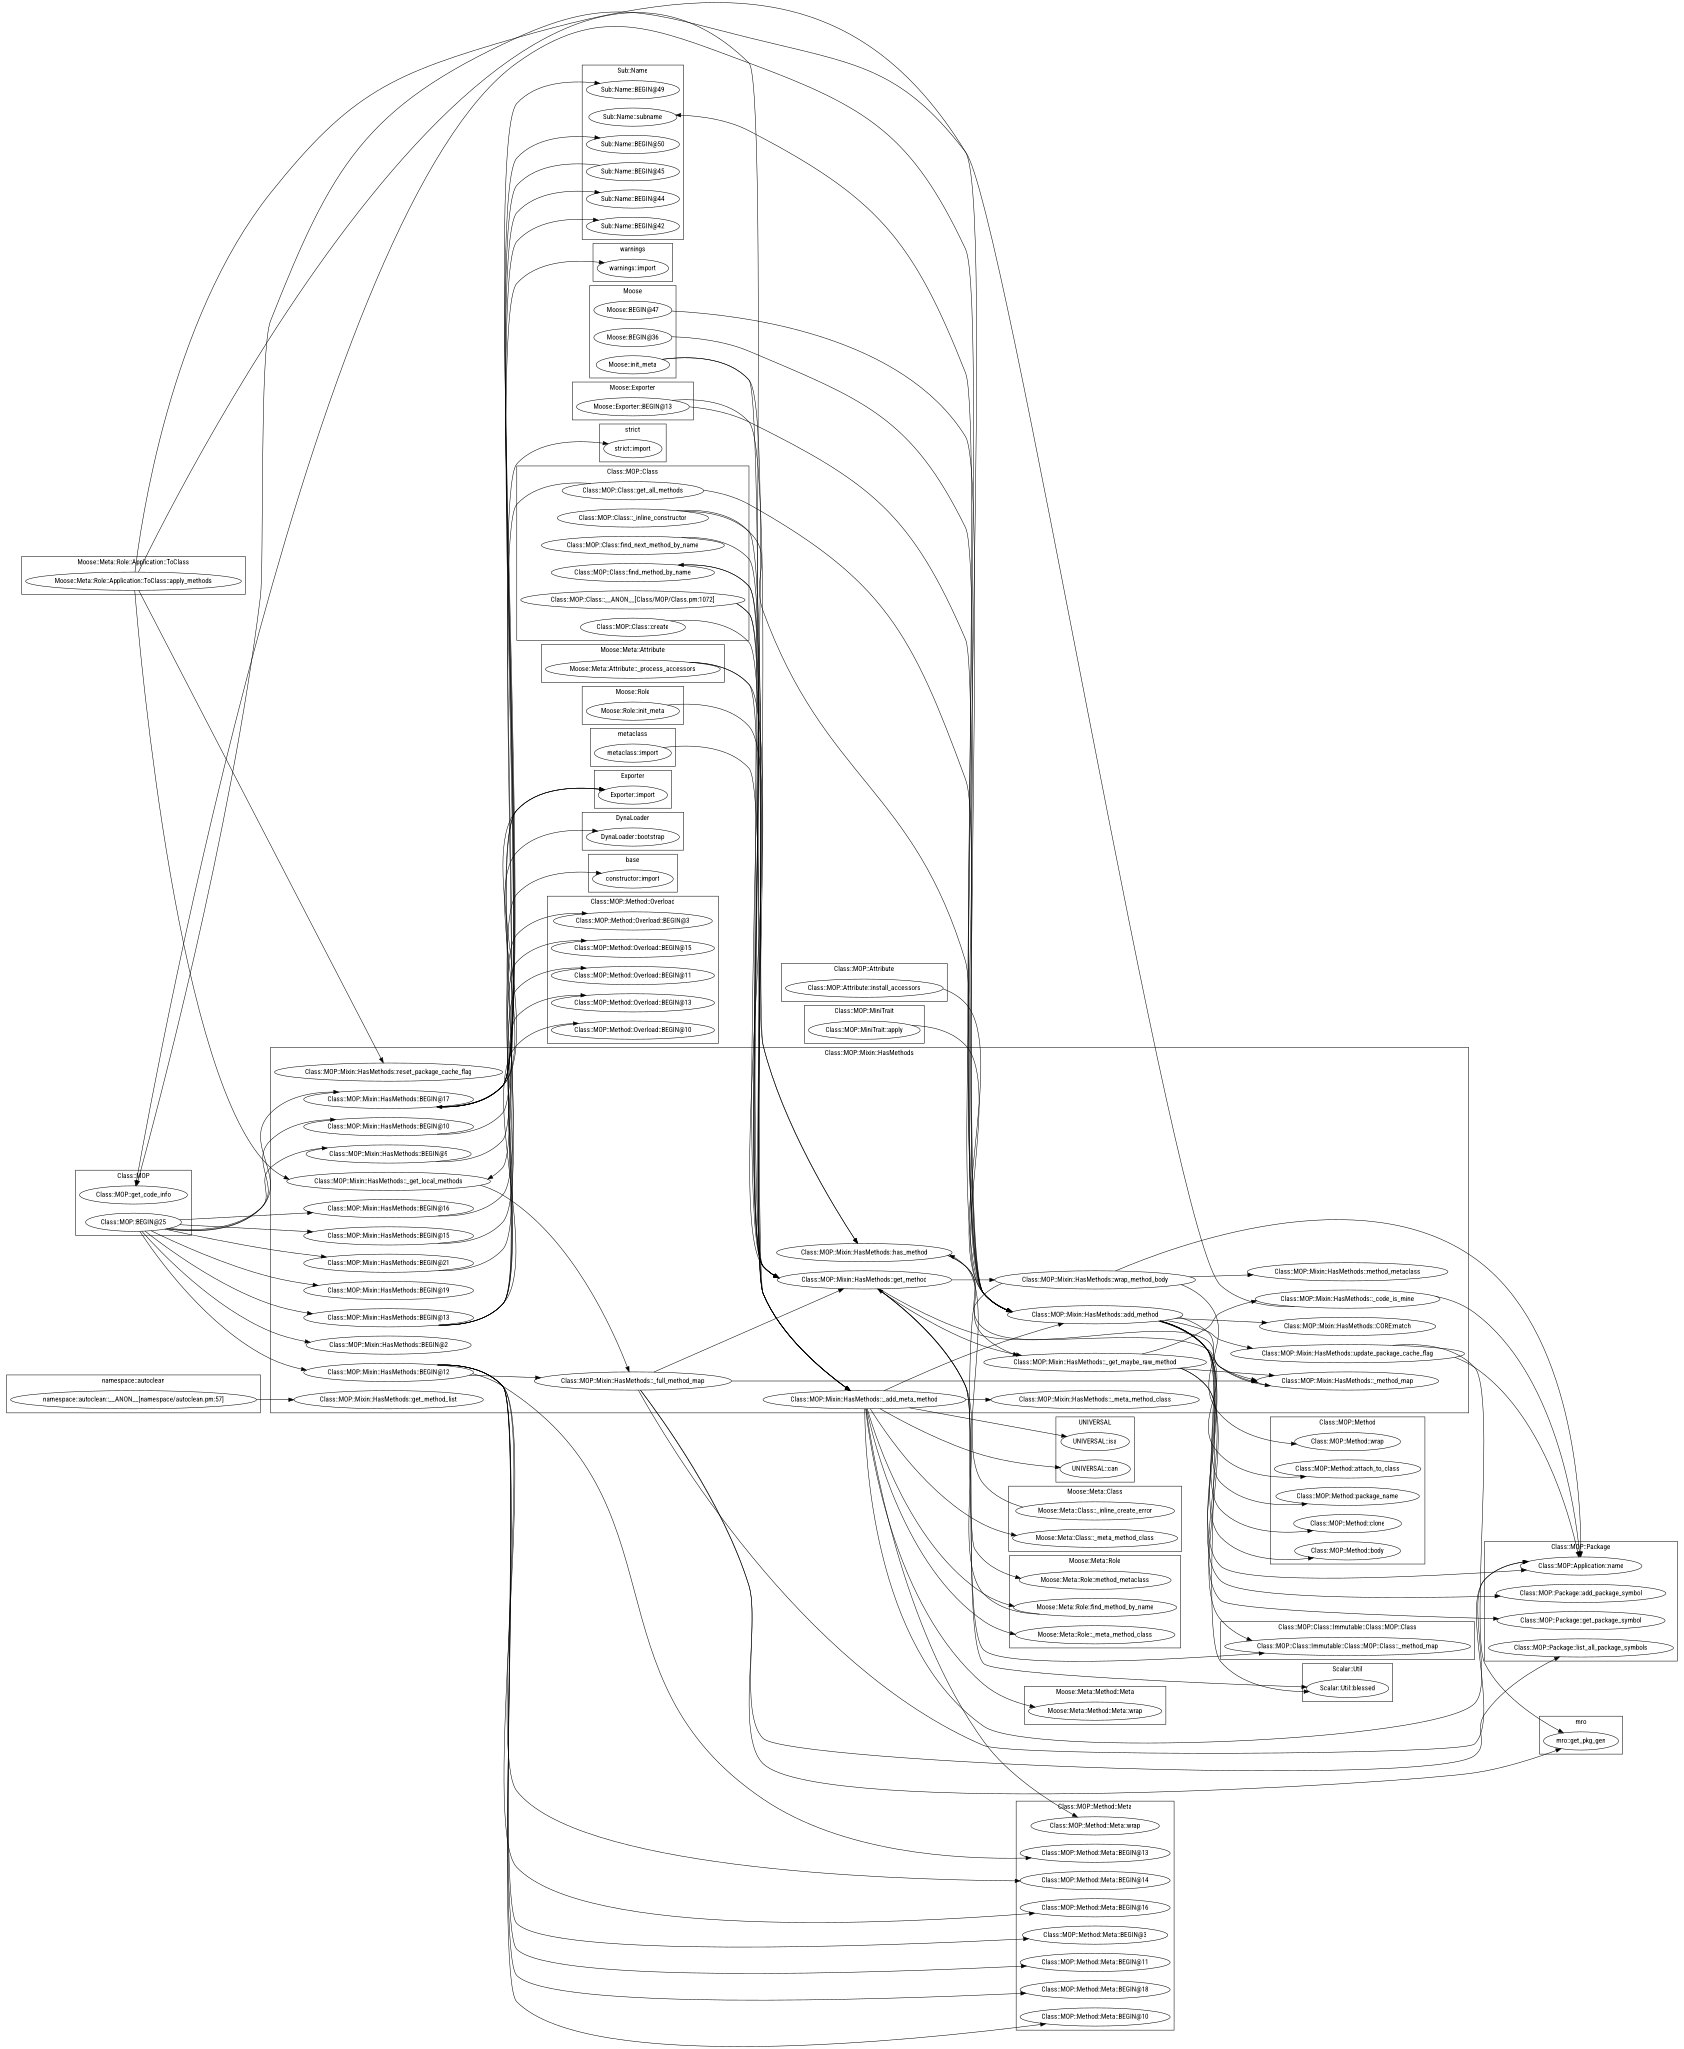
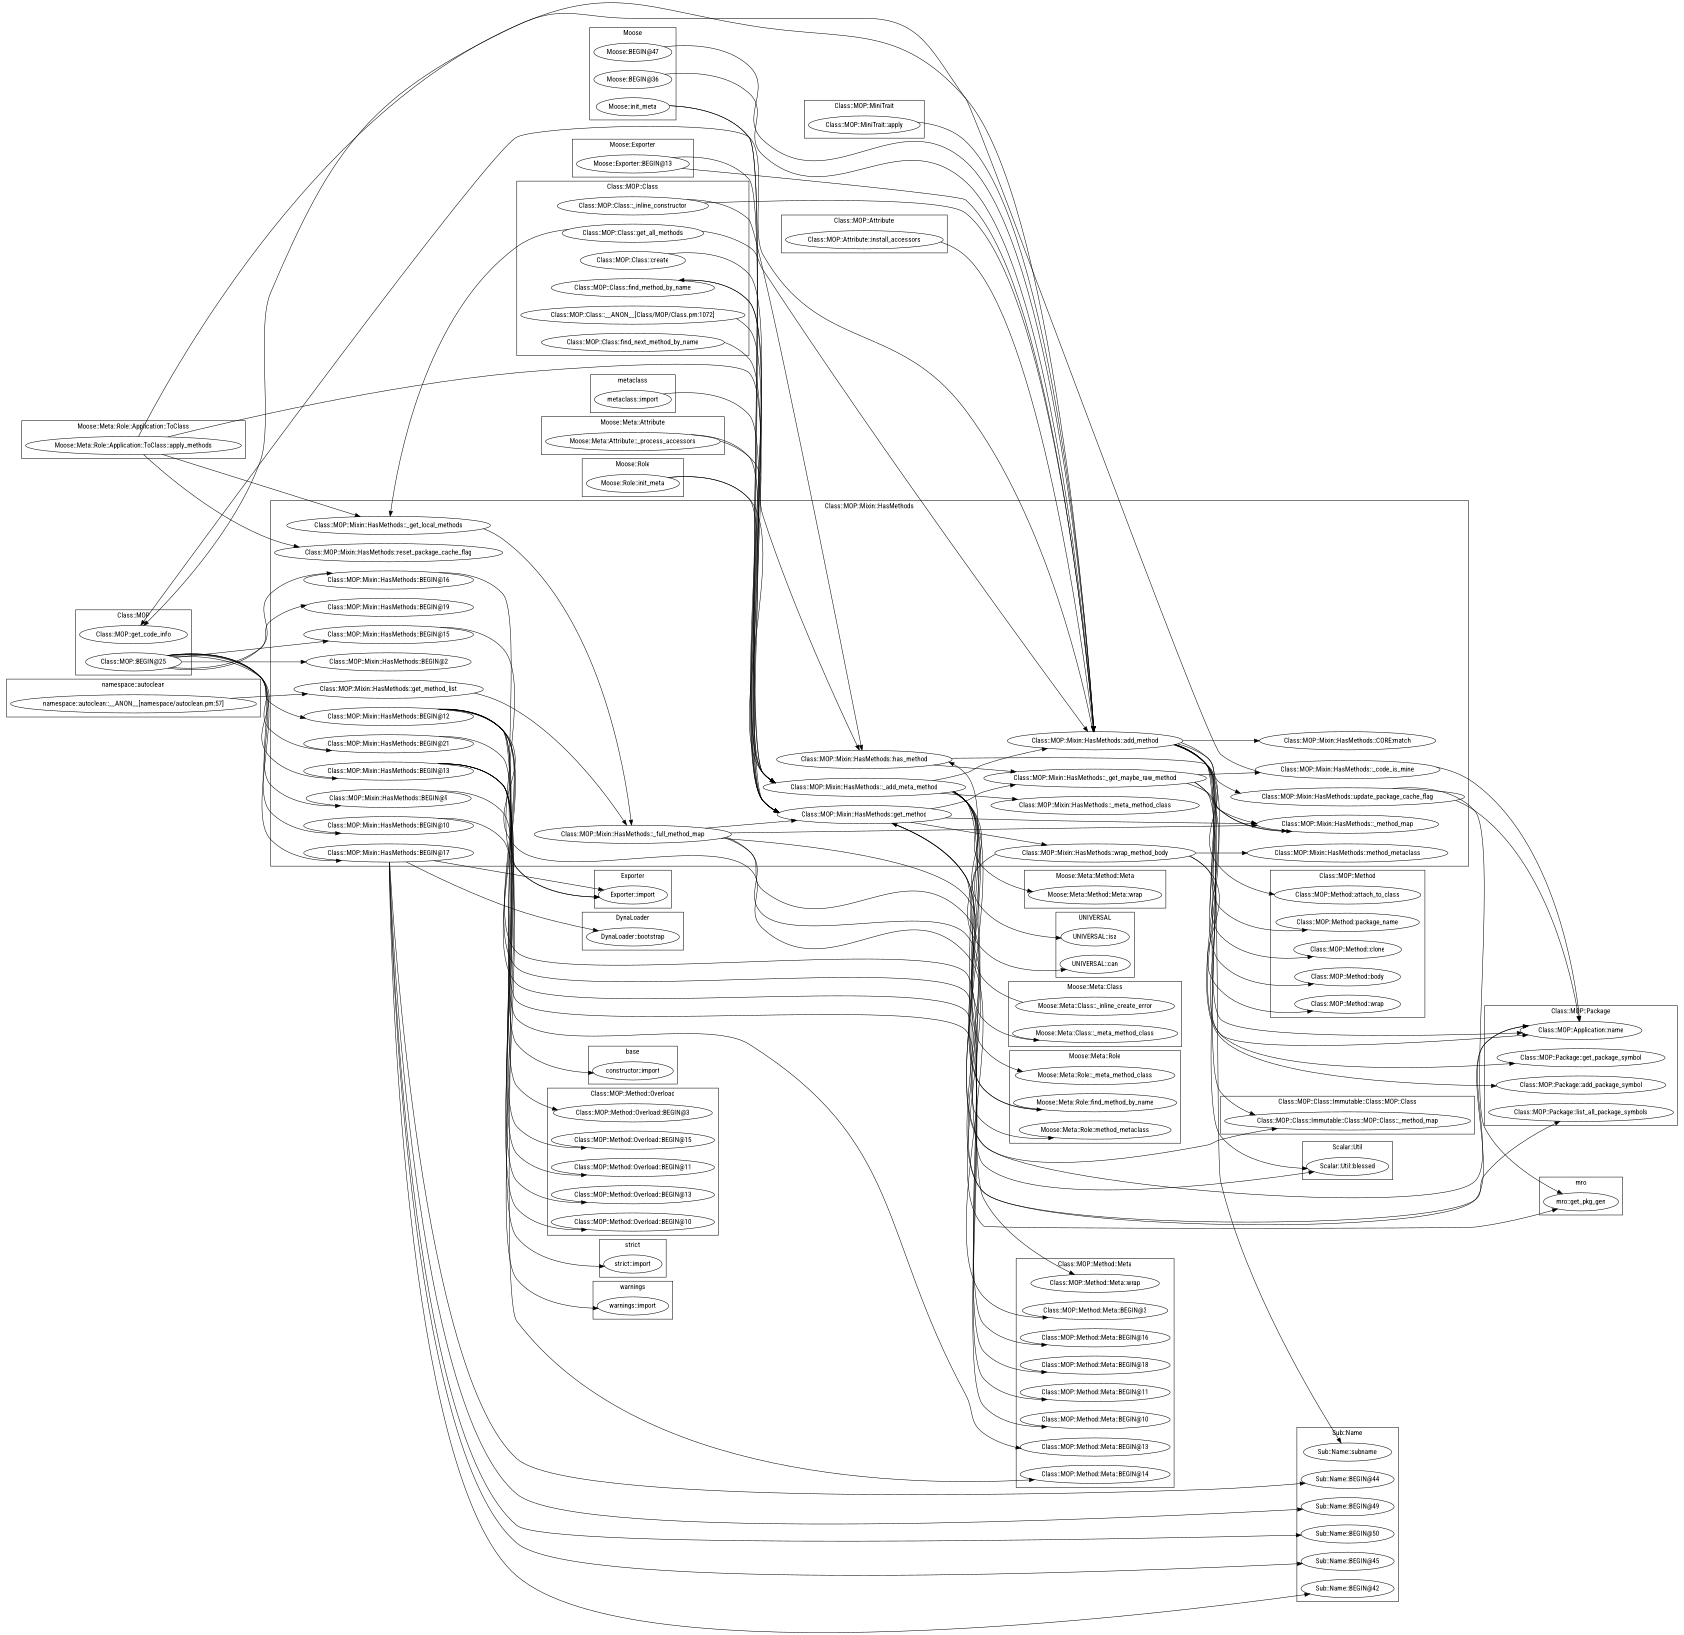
(509, 624) -> (555, 1557)
(760, 1009) -> (761, 589)
(502, 1376) -> (560, 744)
